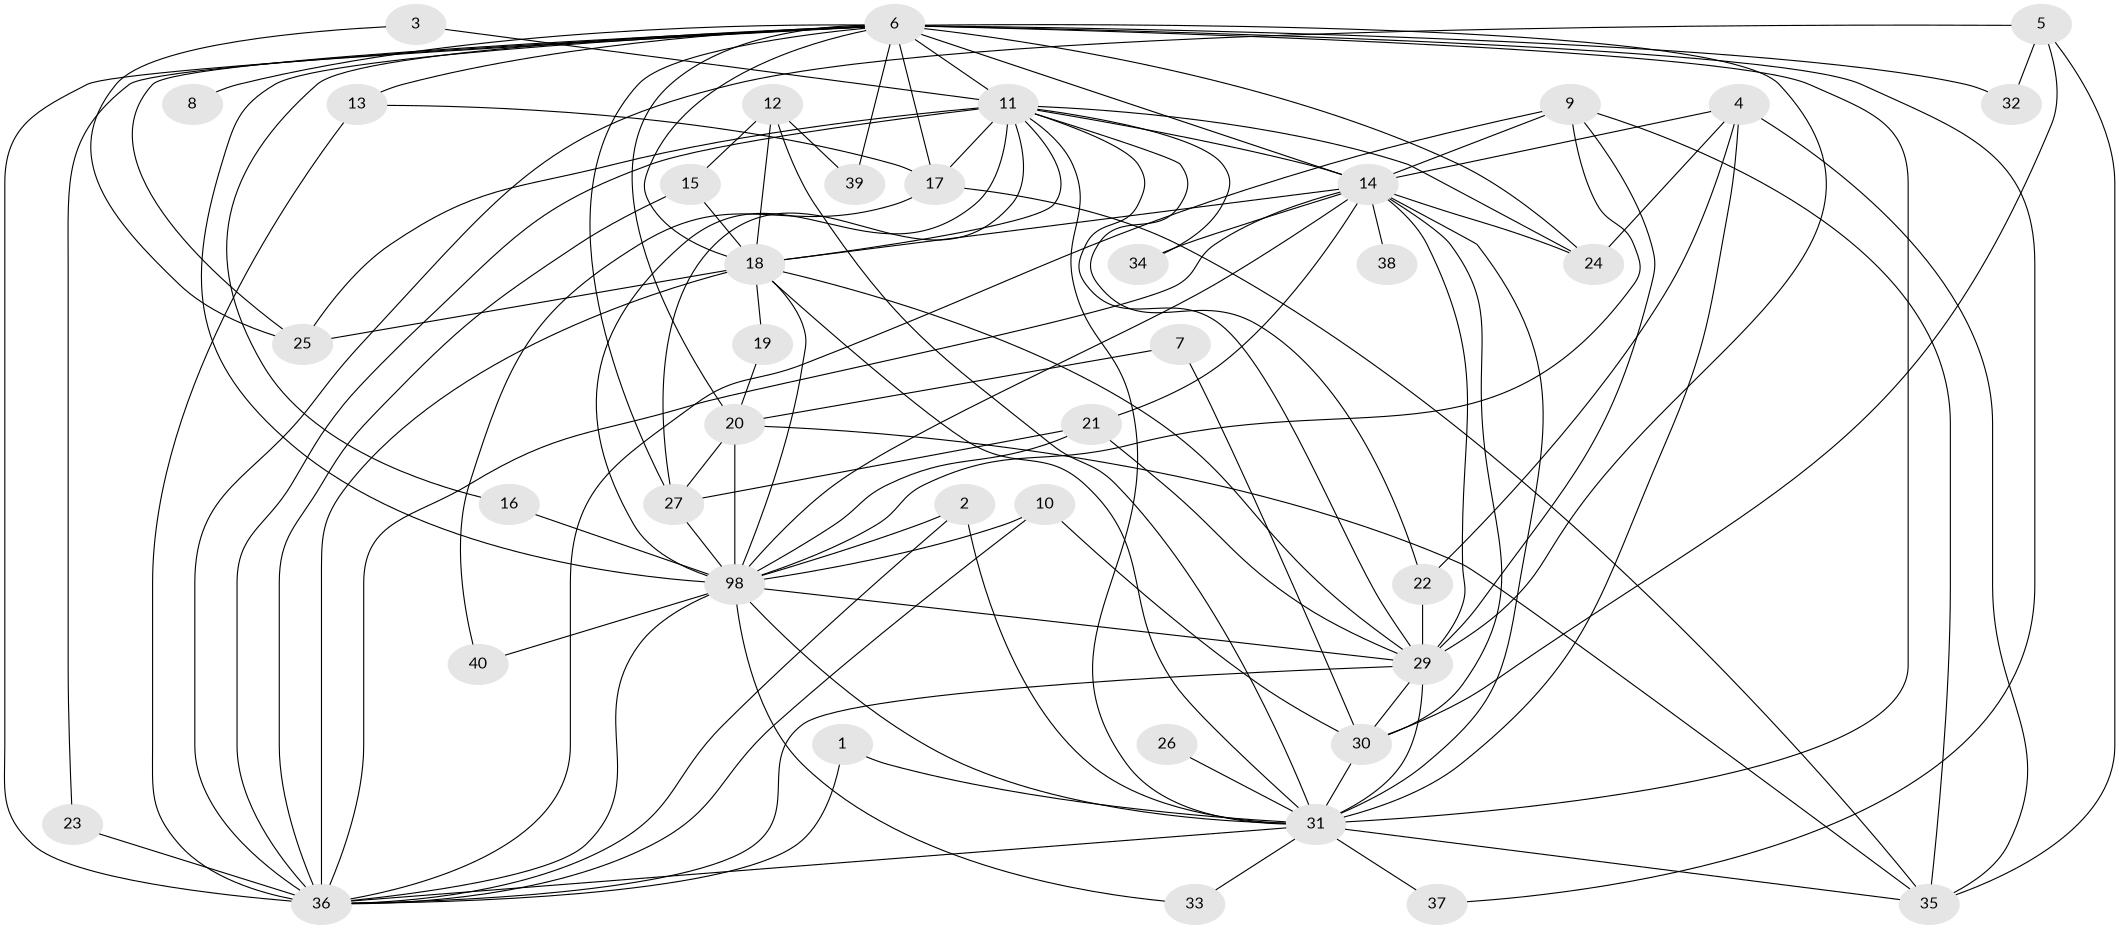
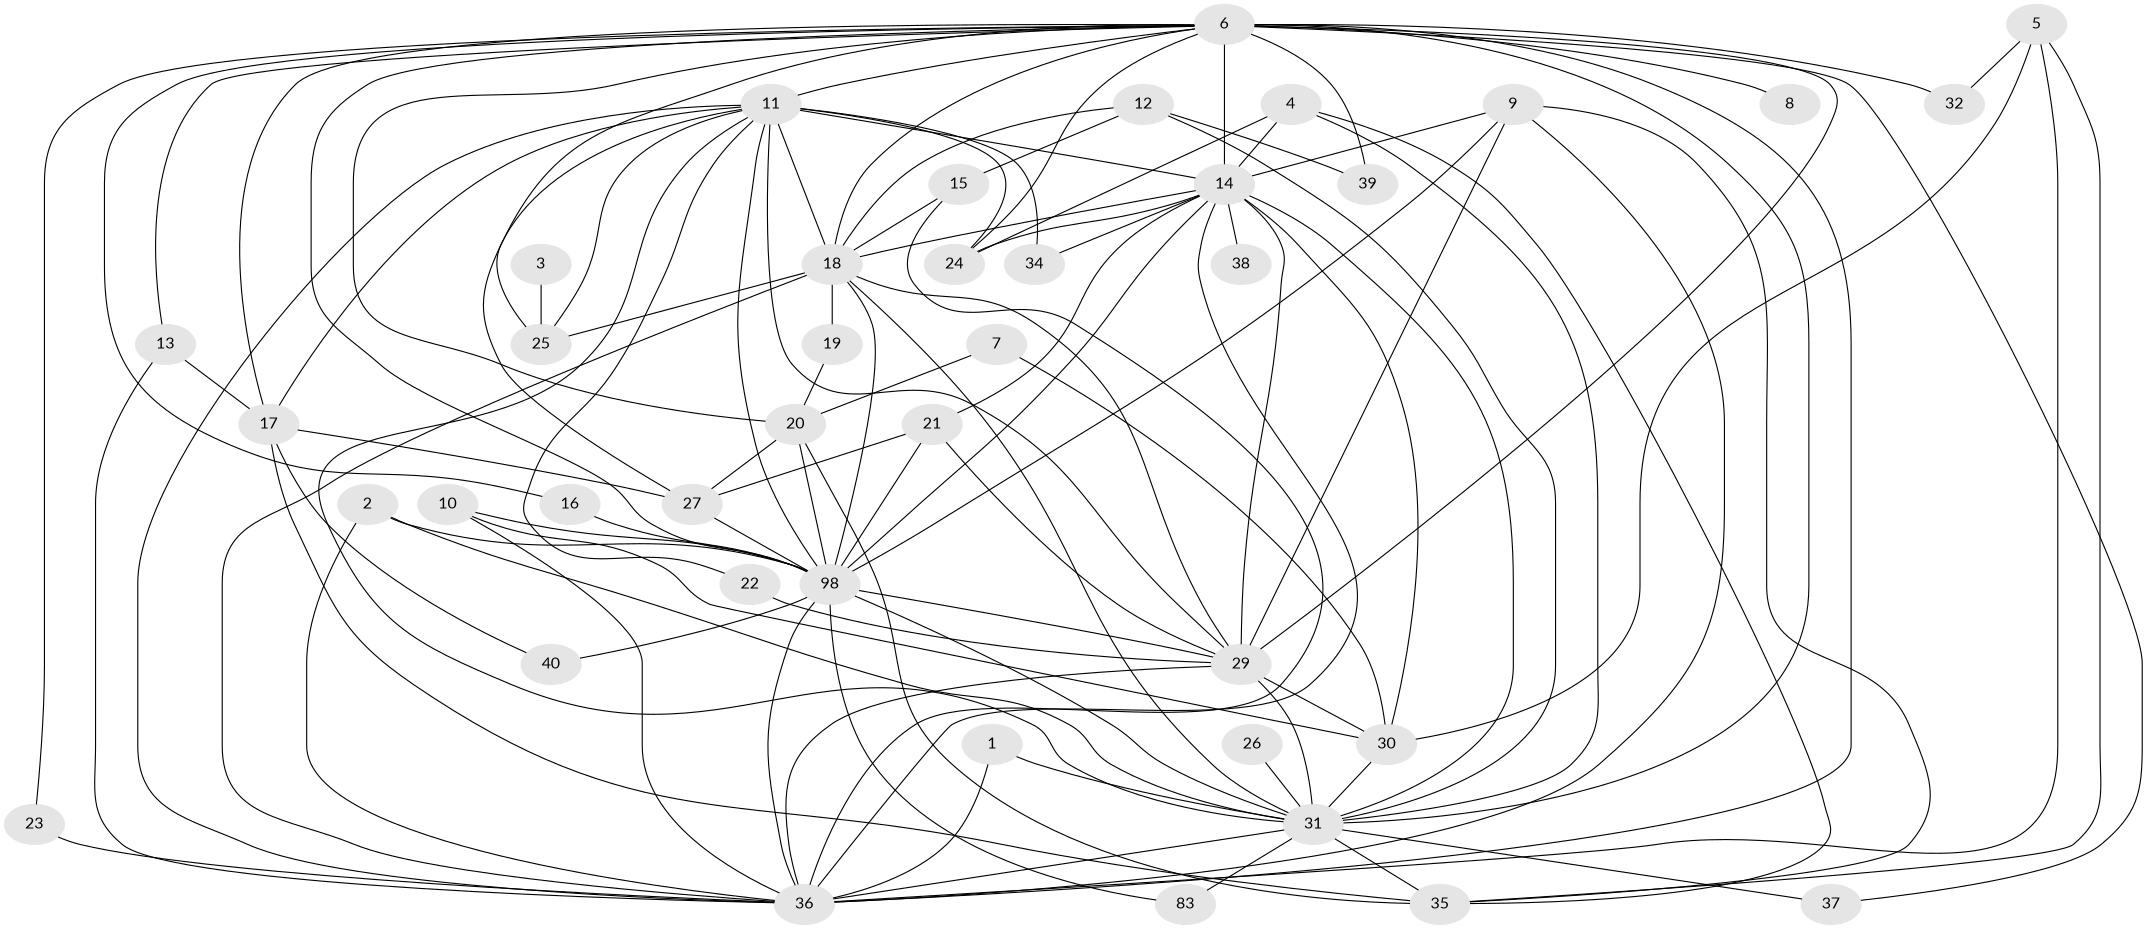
(725, 66) -> none
(602, 152) -> (482, 460)
(1617, 365) -> none
(1195, 904) -> (1186, 904)
